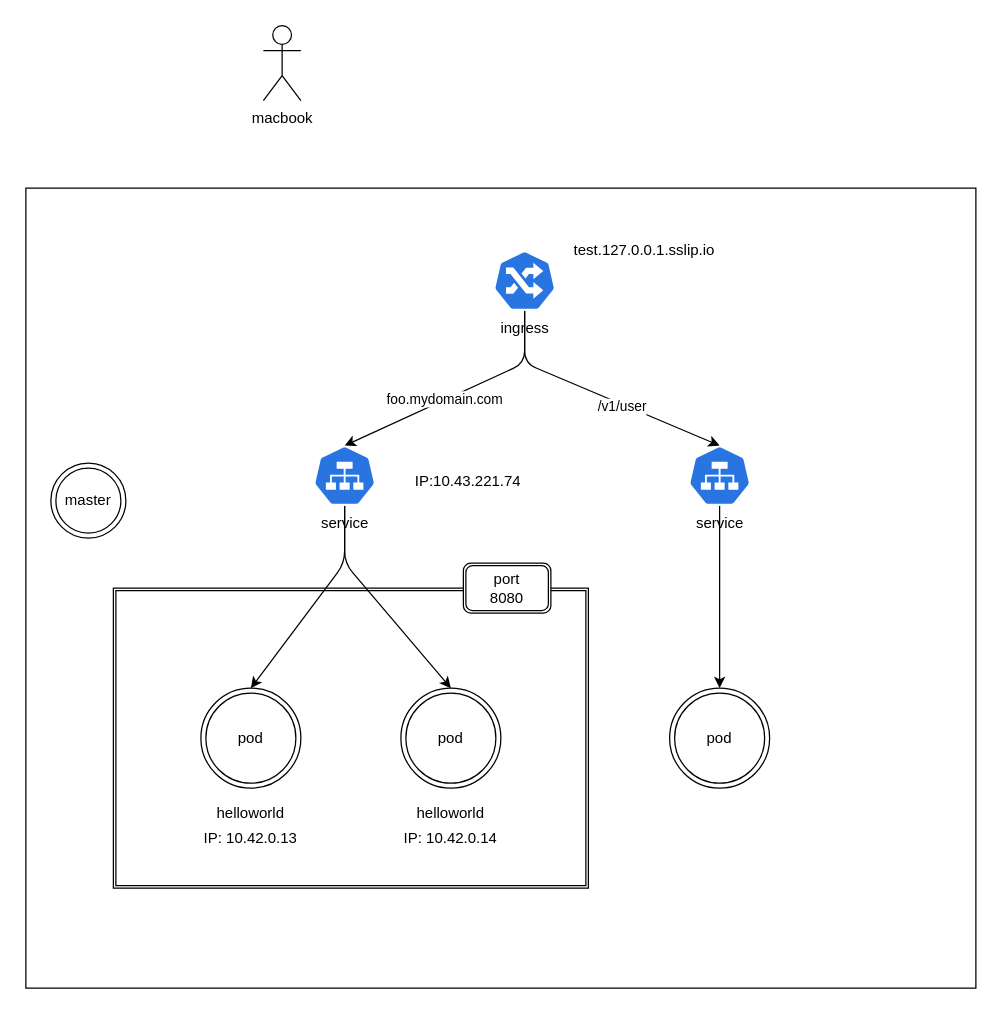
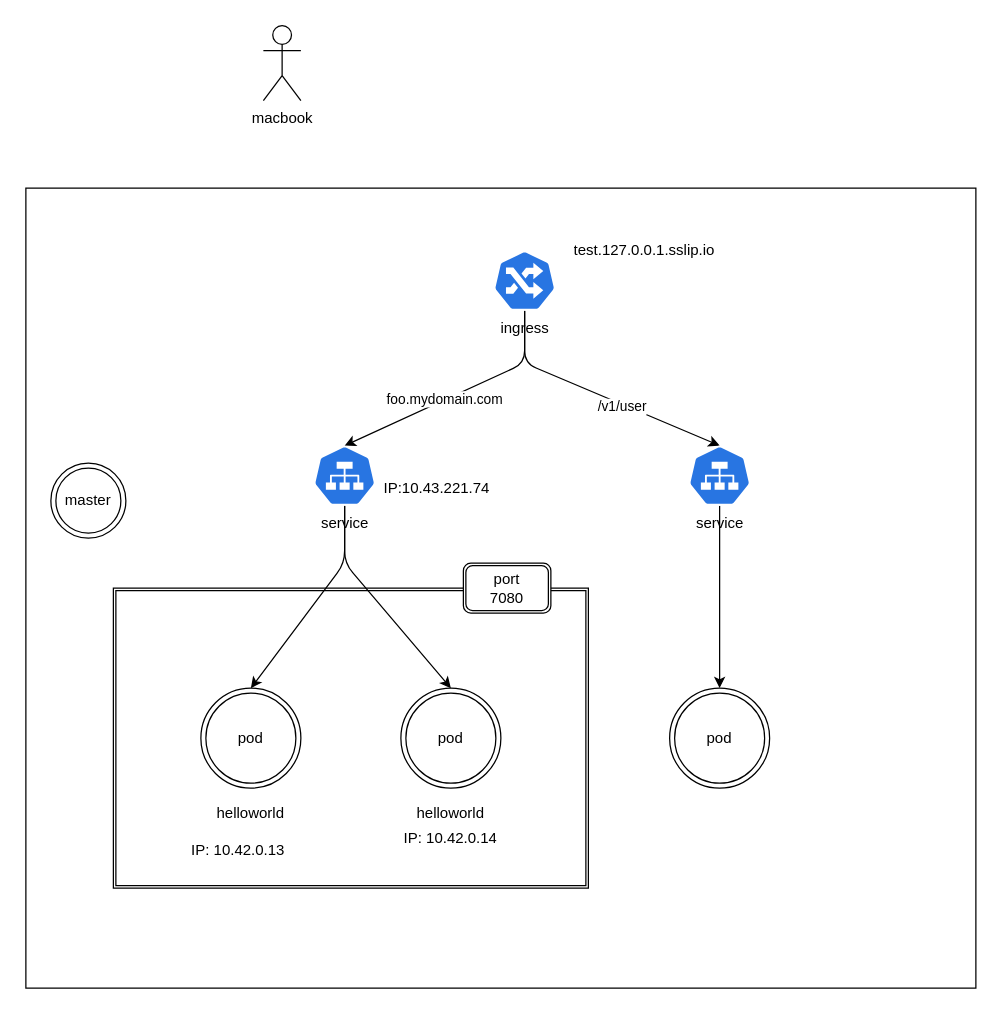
(468, 482) -> (437, 488)
(507, 588) -> (507, 588)
(251, 838) -> (238, 851)
